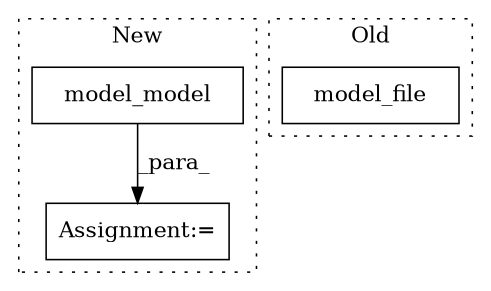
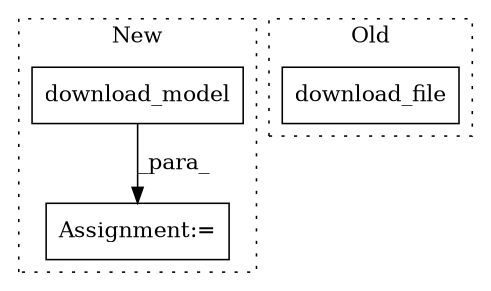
(138, 95) -> (138, 95)
(371, 95) -> (371, 95)
